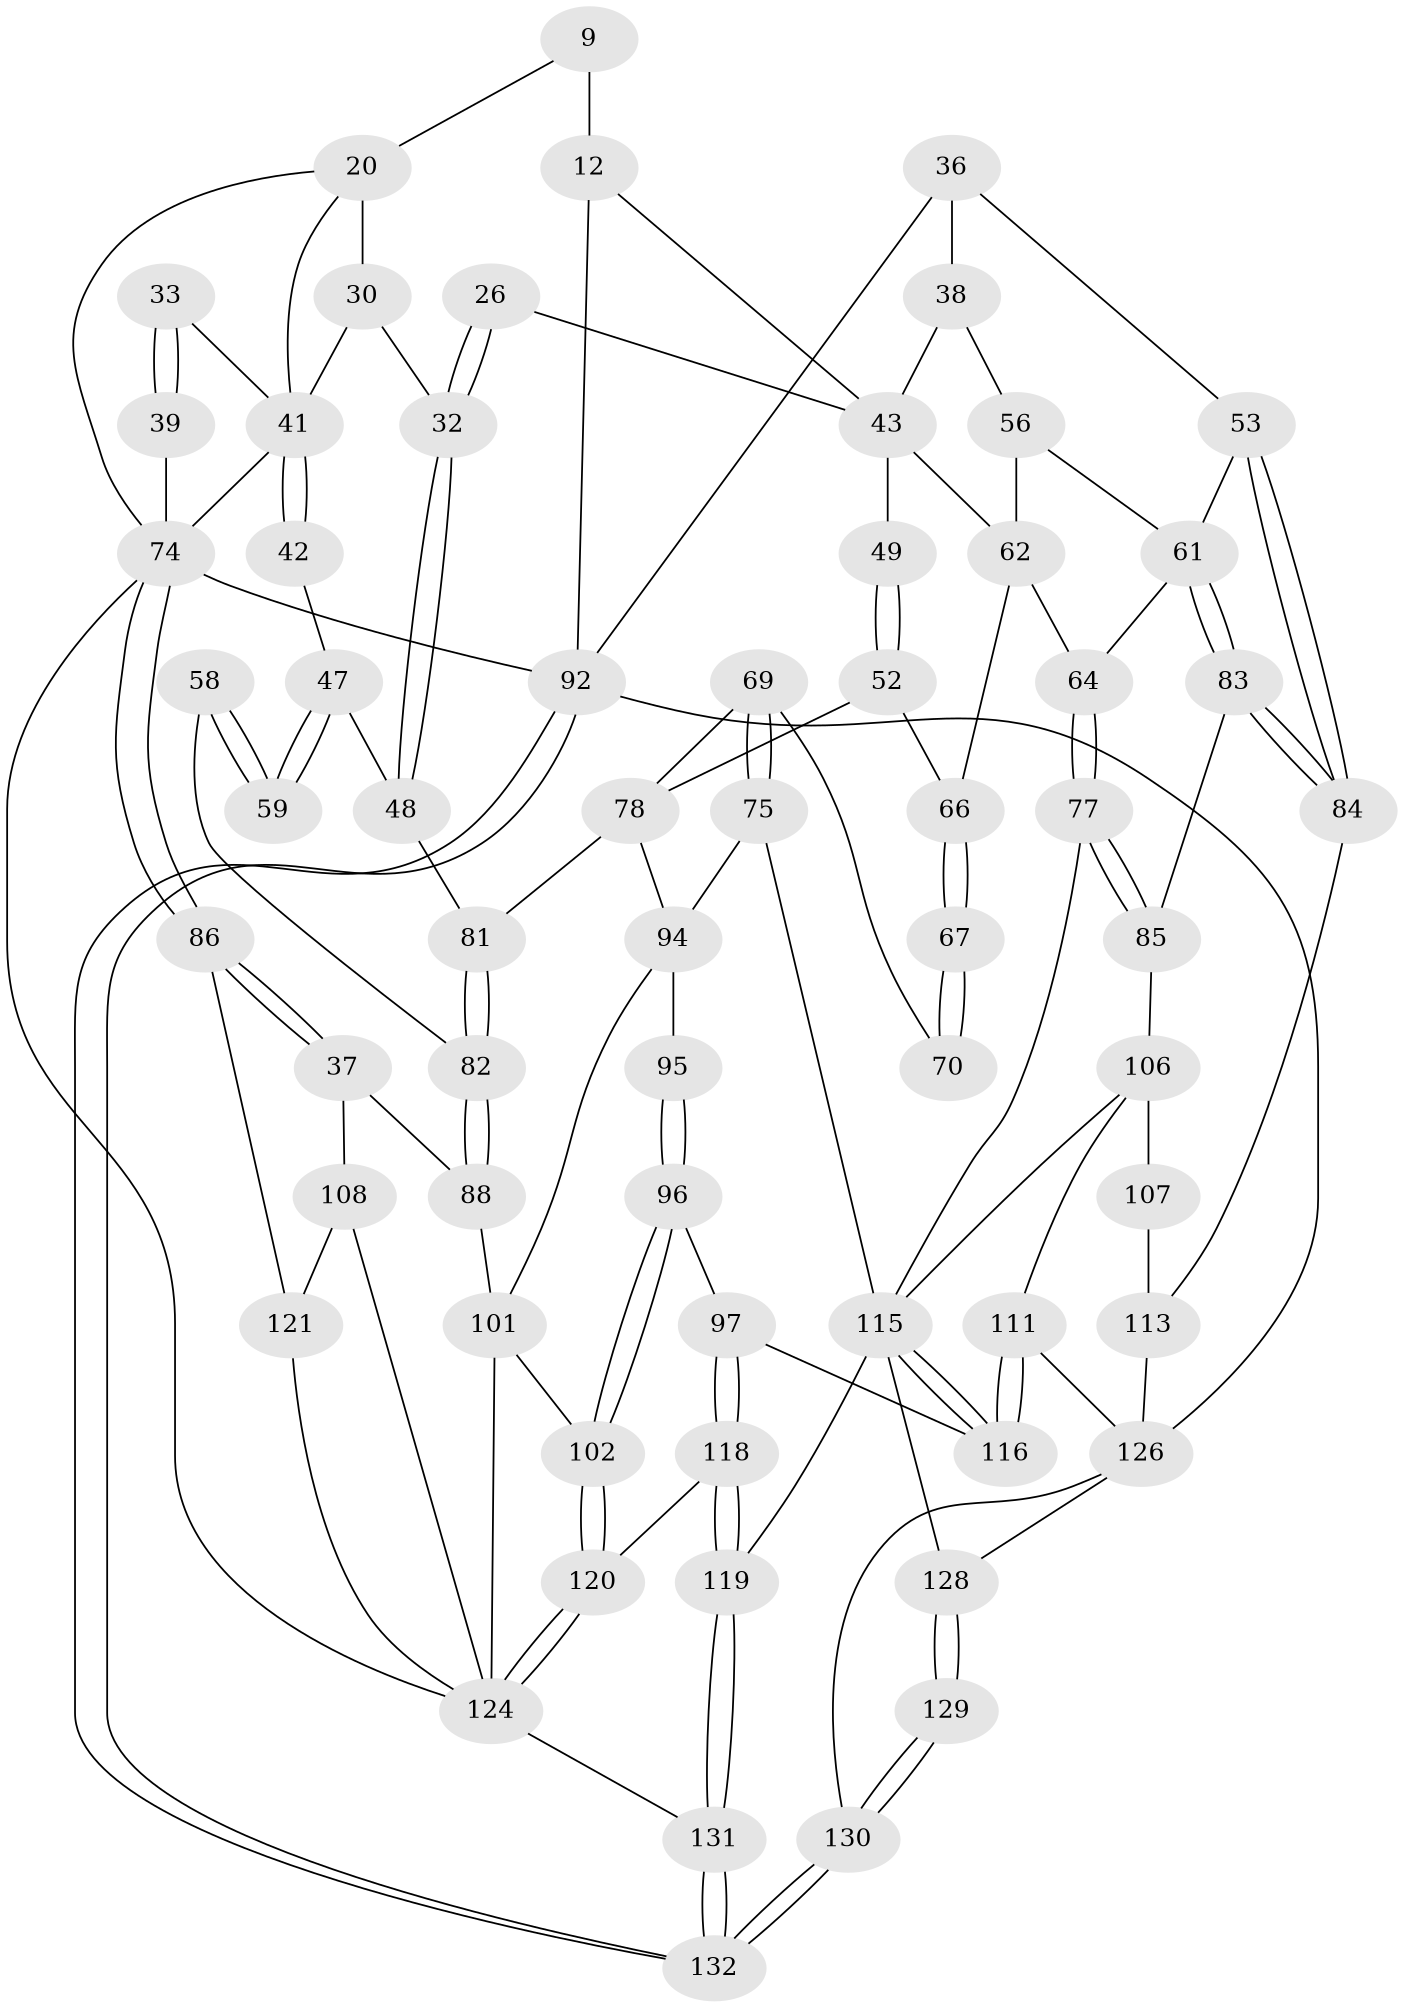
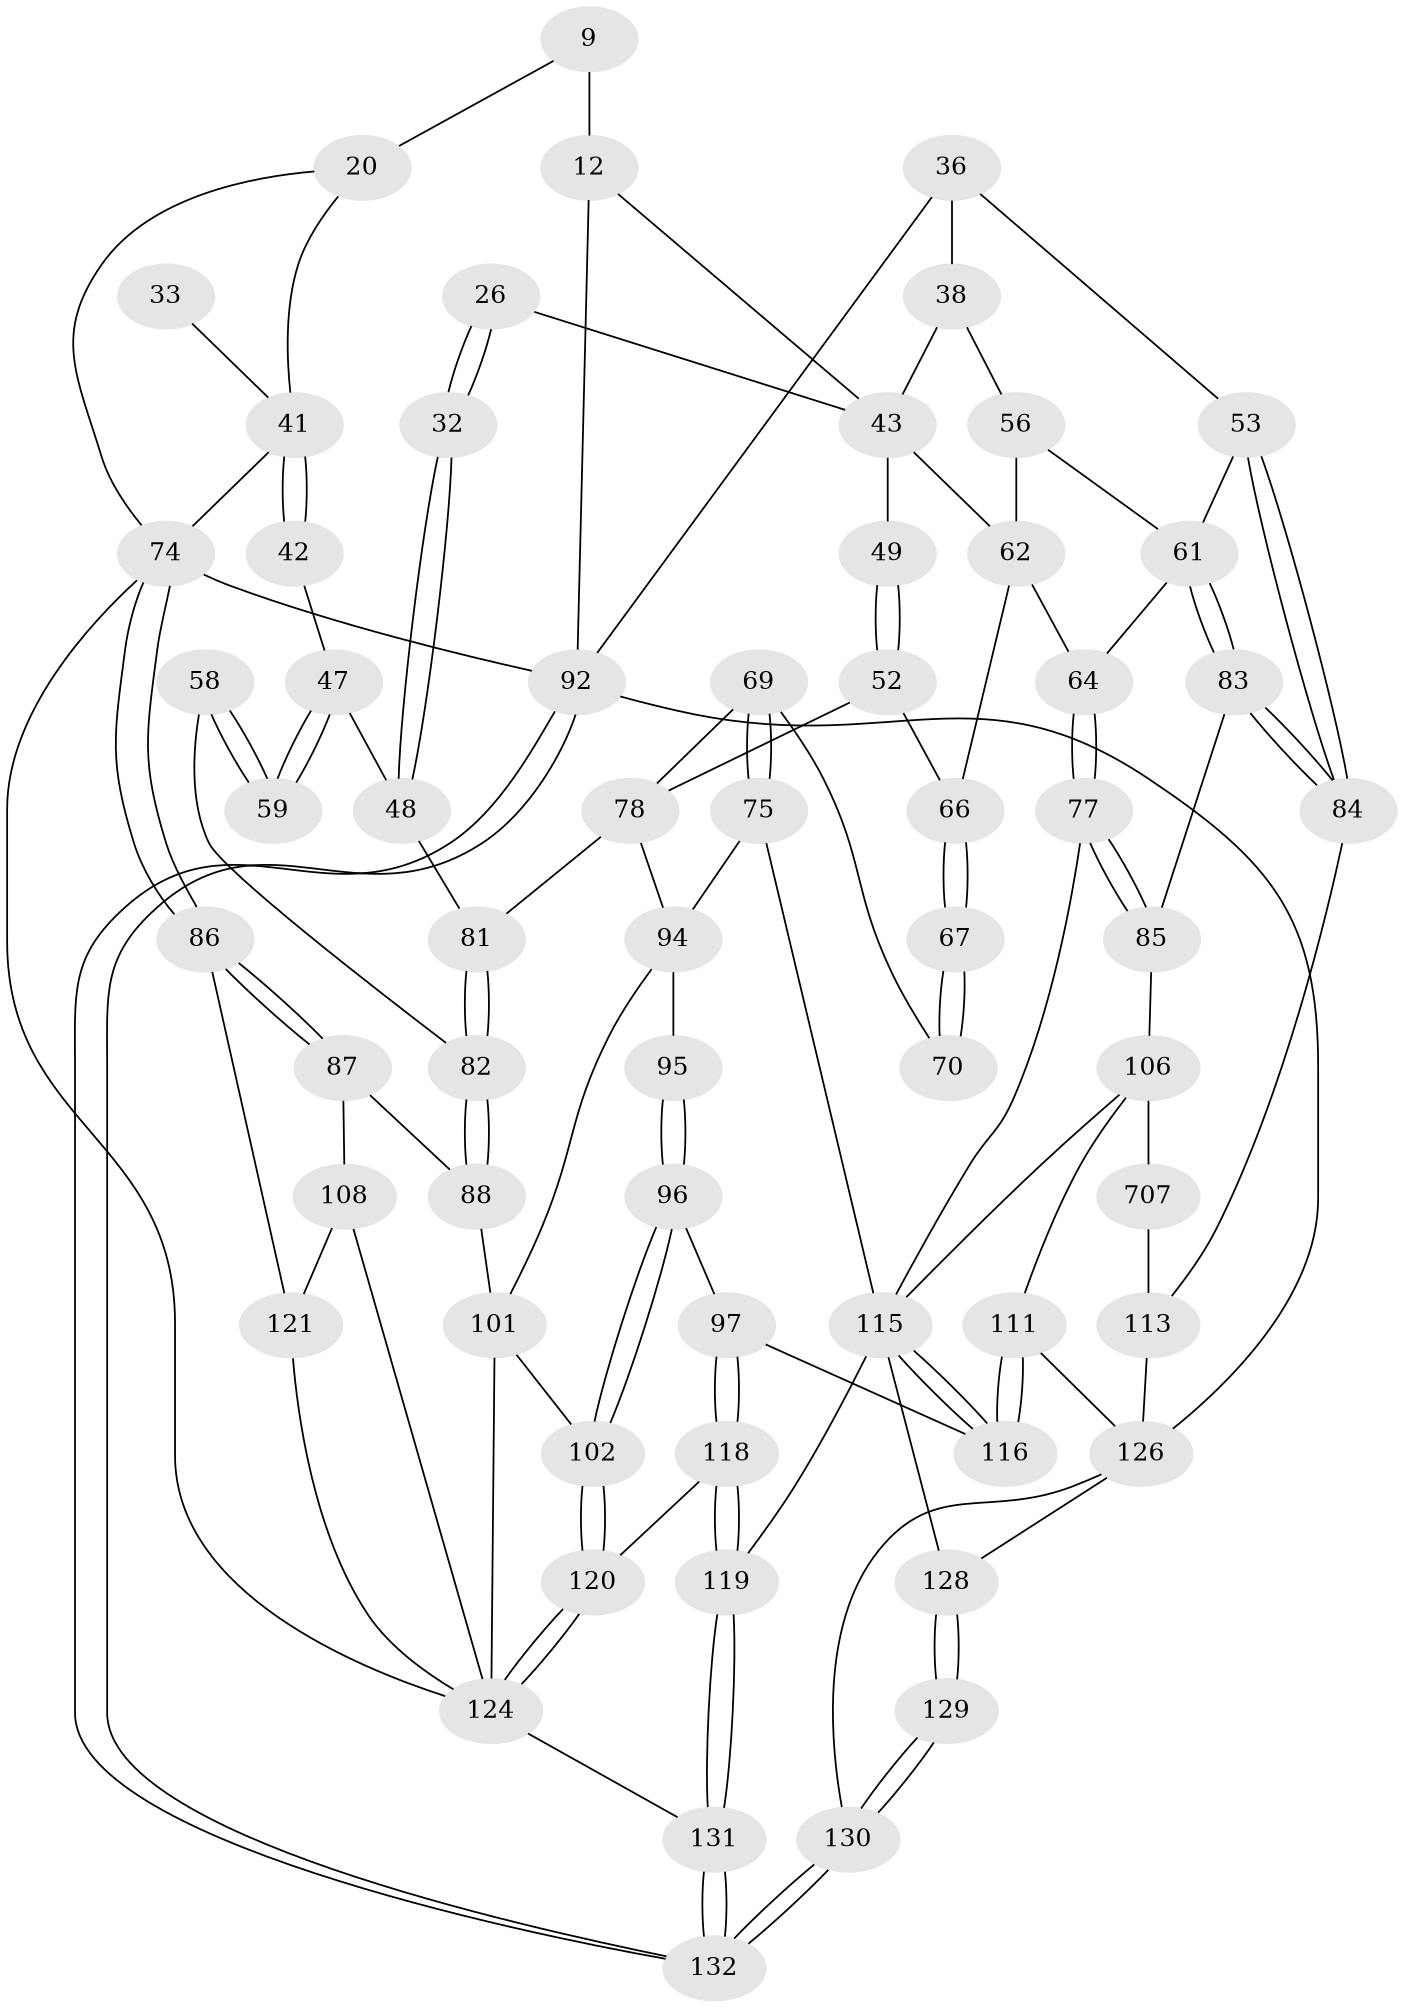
(363, 296) -> none
(166, 425) -> none
(343, 1068) -> (343, 1068)
(1148, 1197) -> (1148, 1197)
